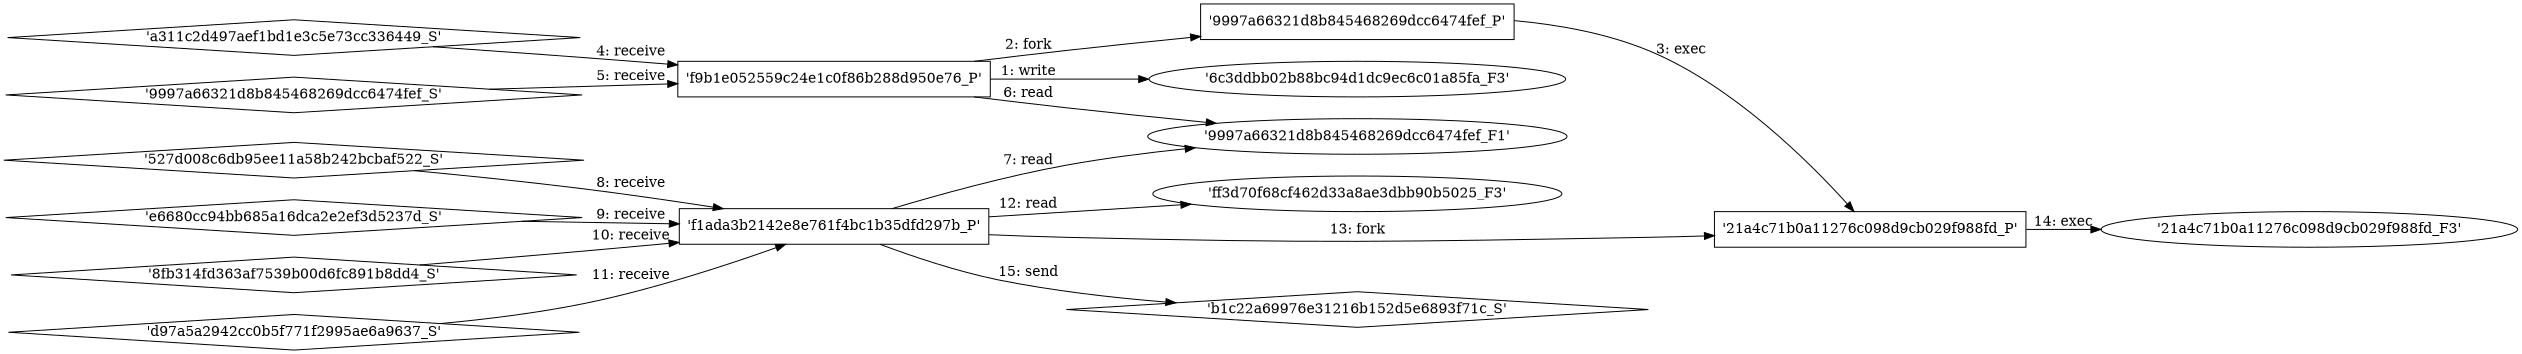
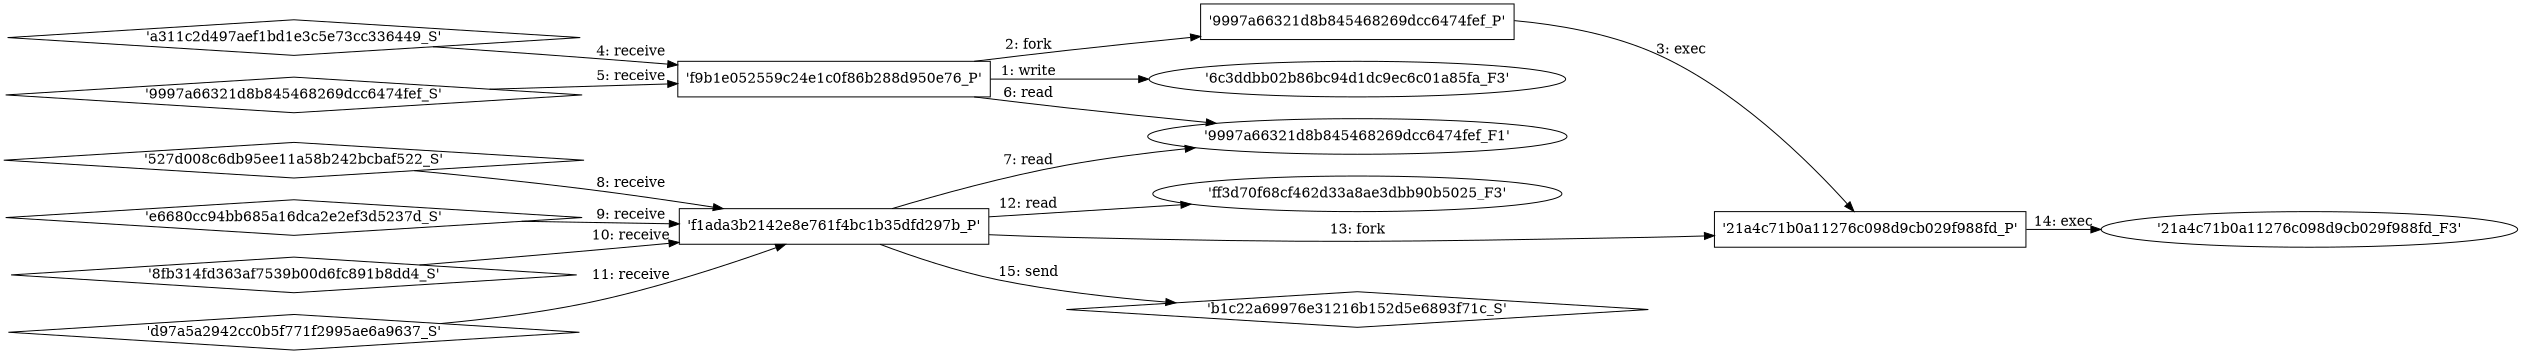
(1357, 79) -> (1357, 79)
